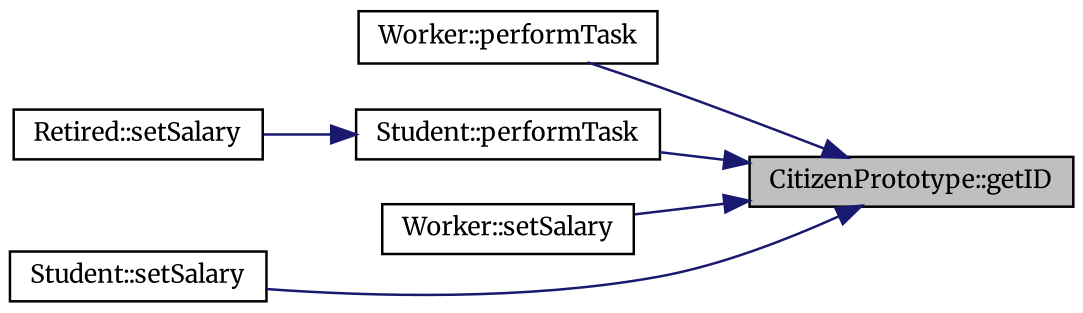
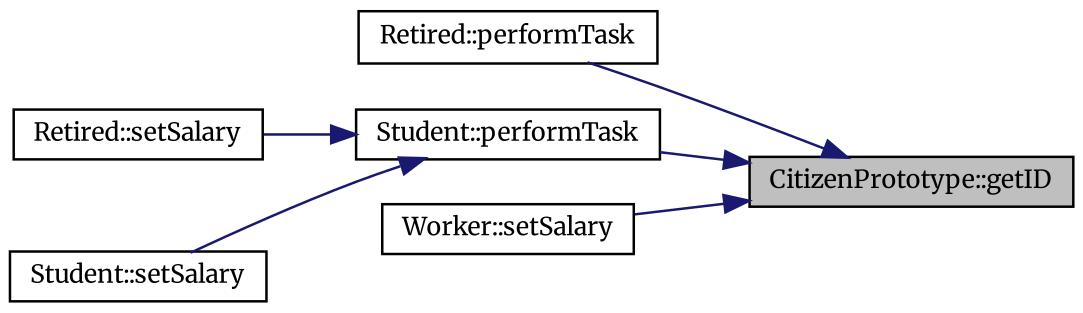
(508, 37) -> (508, 37)
(558, 290) -> (294, 207)
